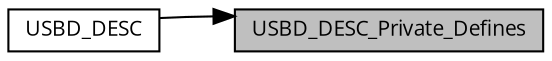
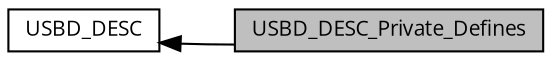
(186, 17) -> (208, 44)
